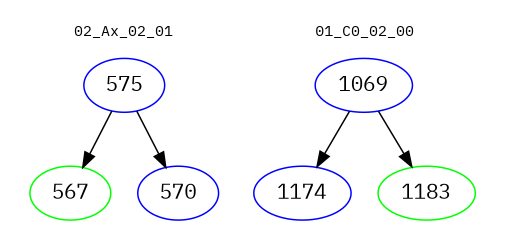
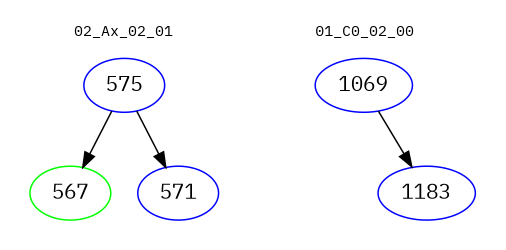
(178, 193) -> (178, 193)
(302, 193) -> none
(427, 193) -> (427, 193)
